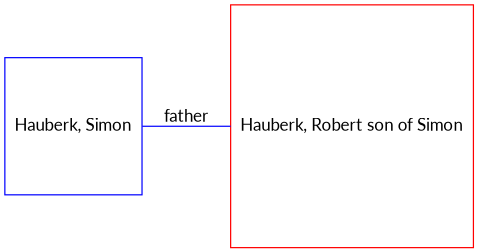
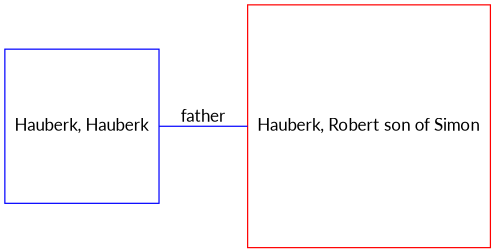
(73, 126) -> (82, 126)
